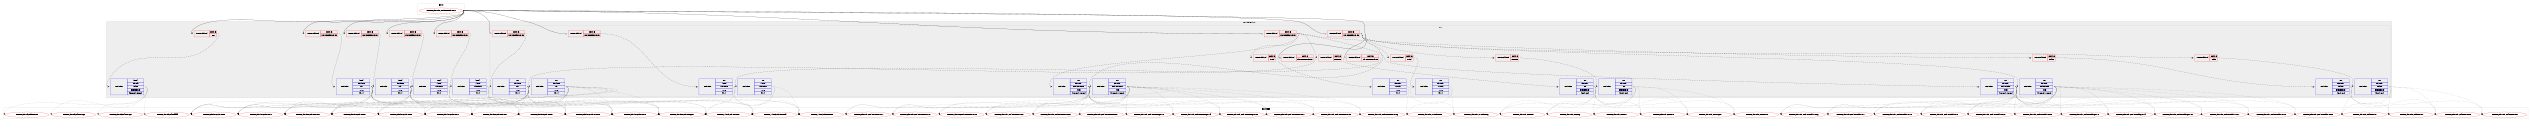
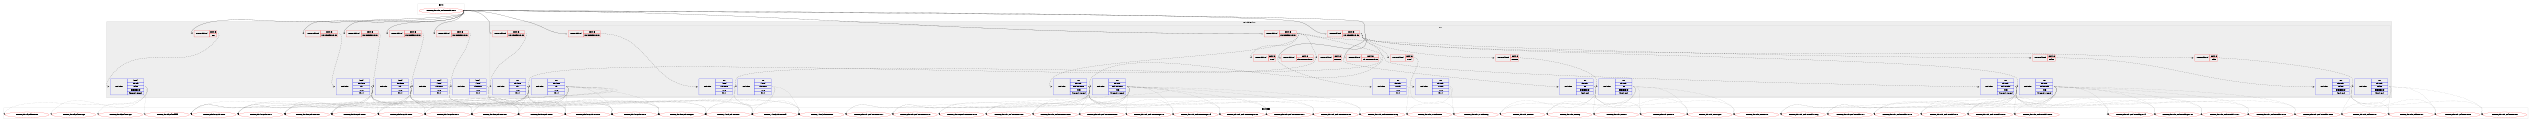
(2084, 115) -> none
